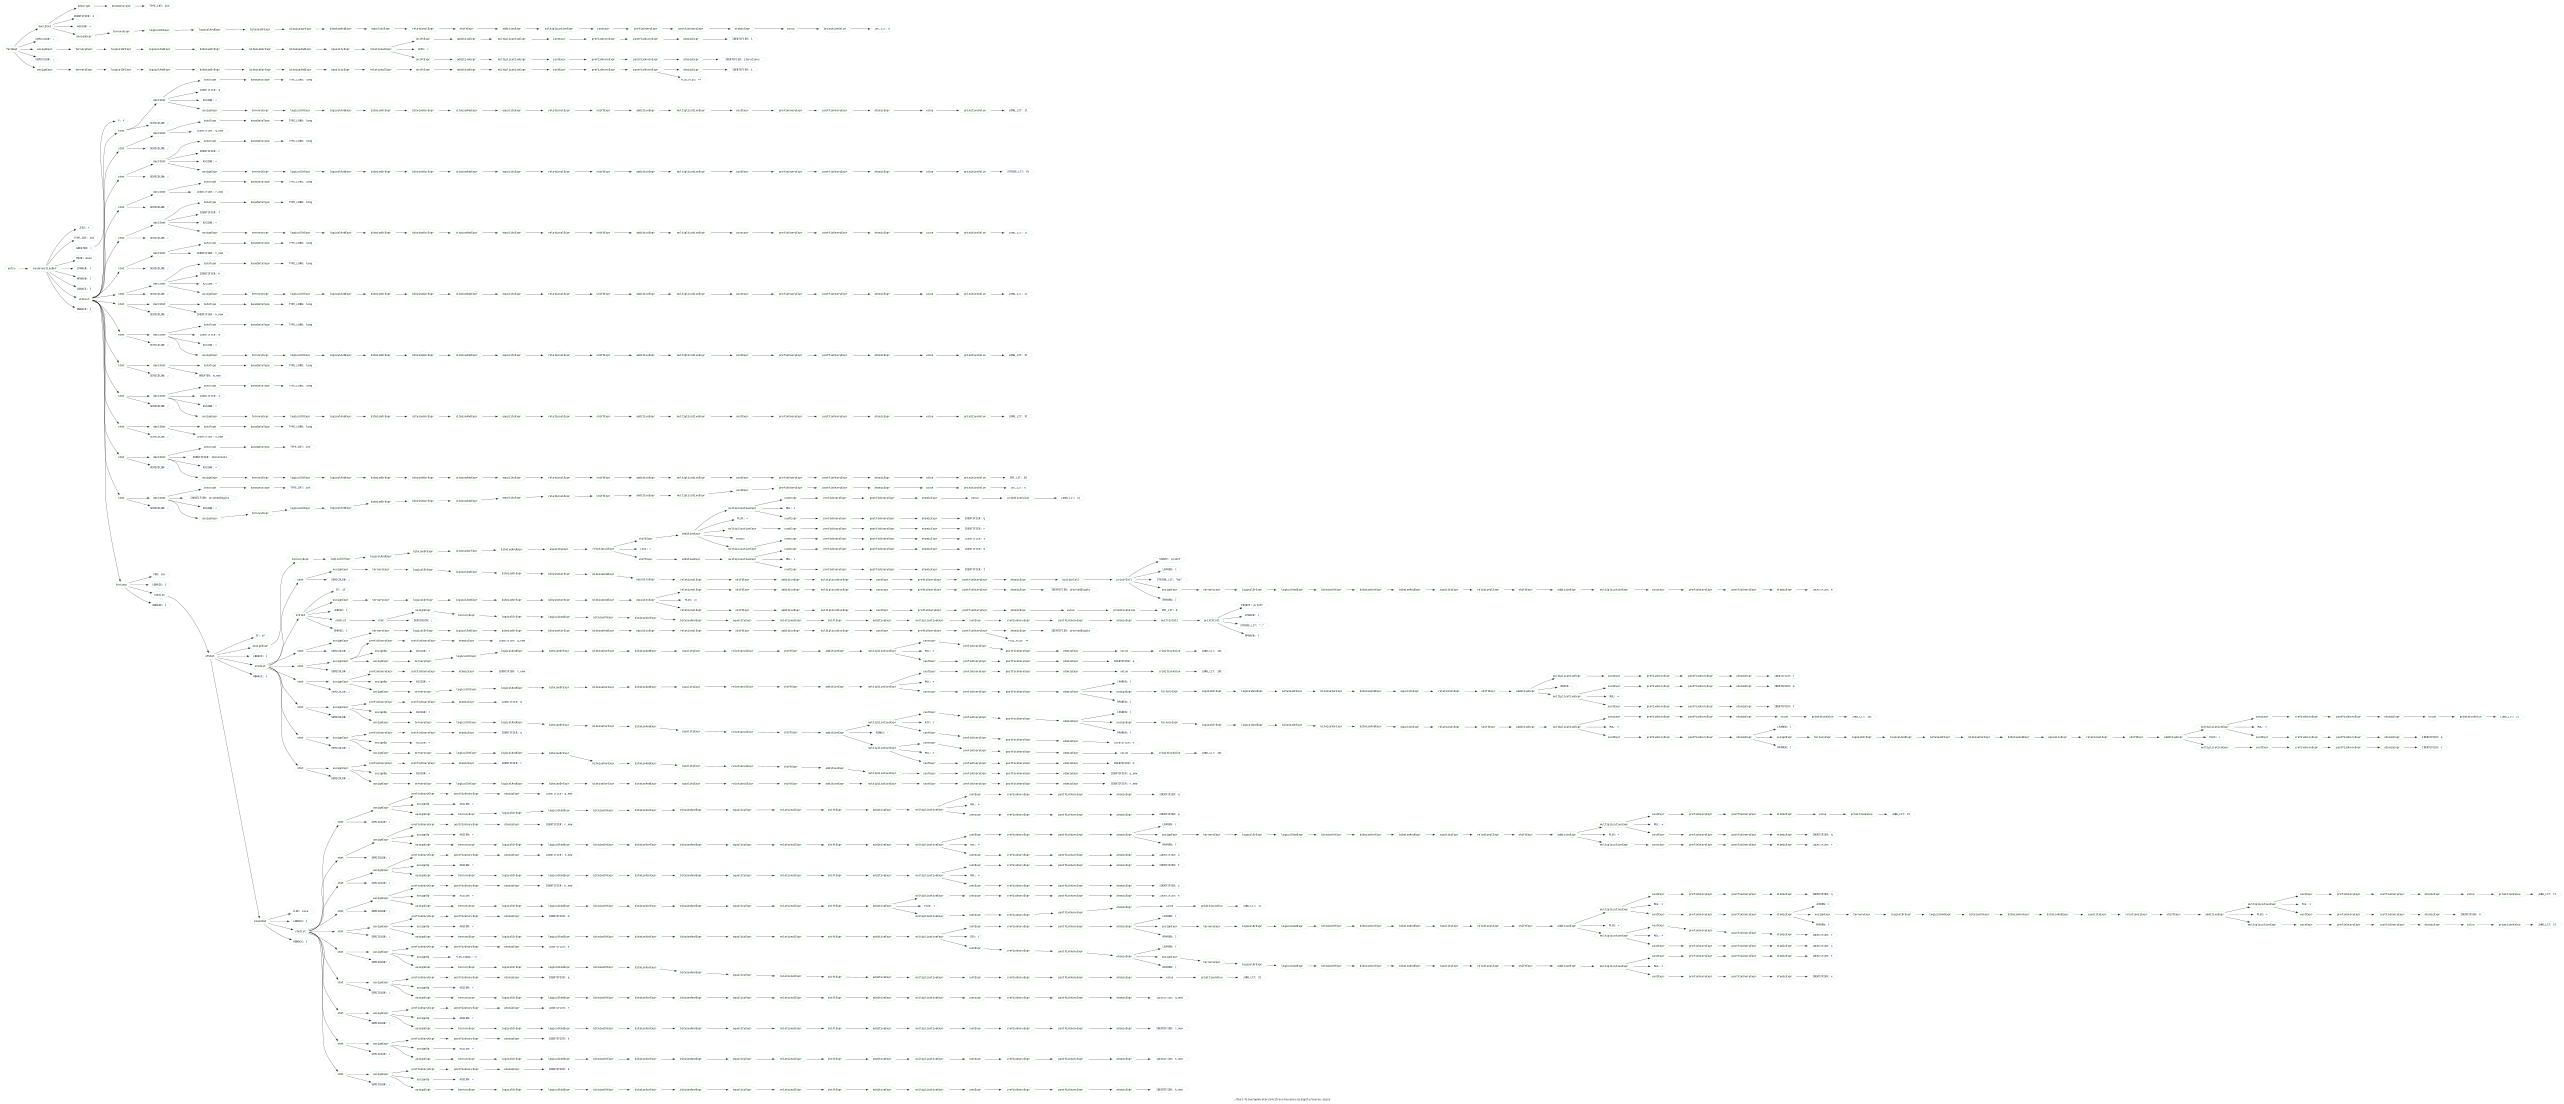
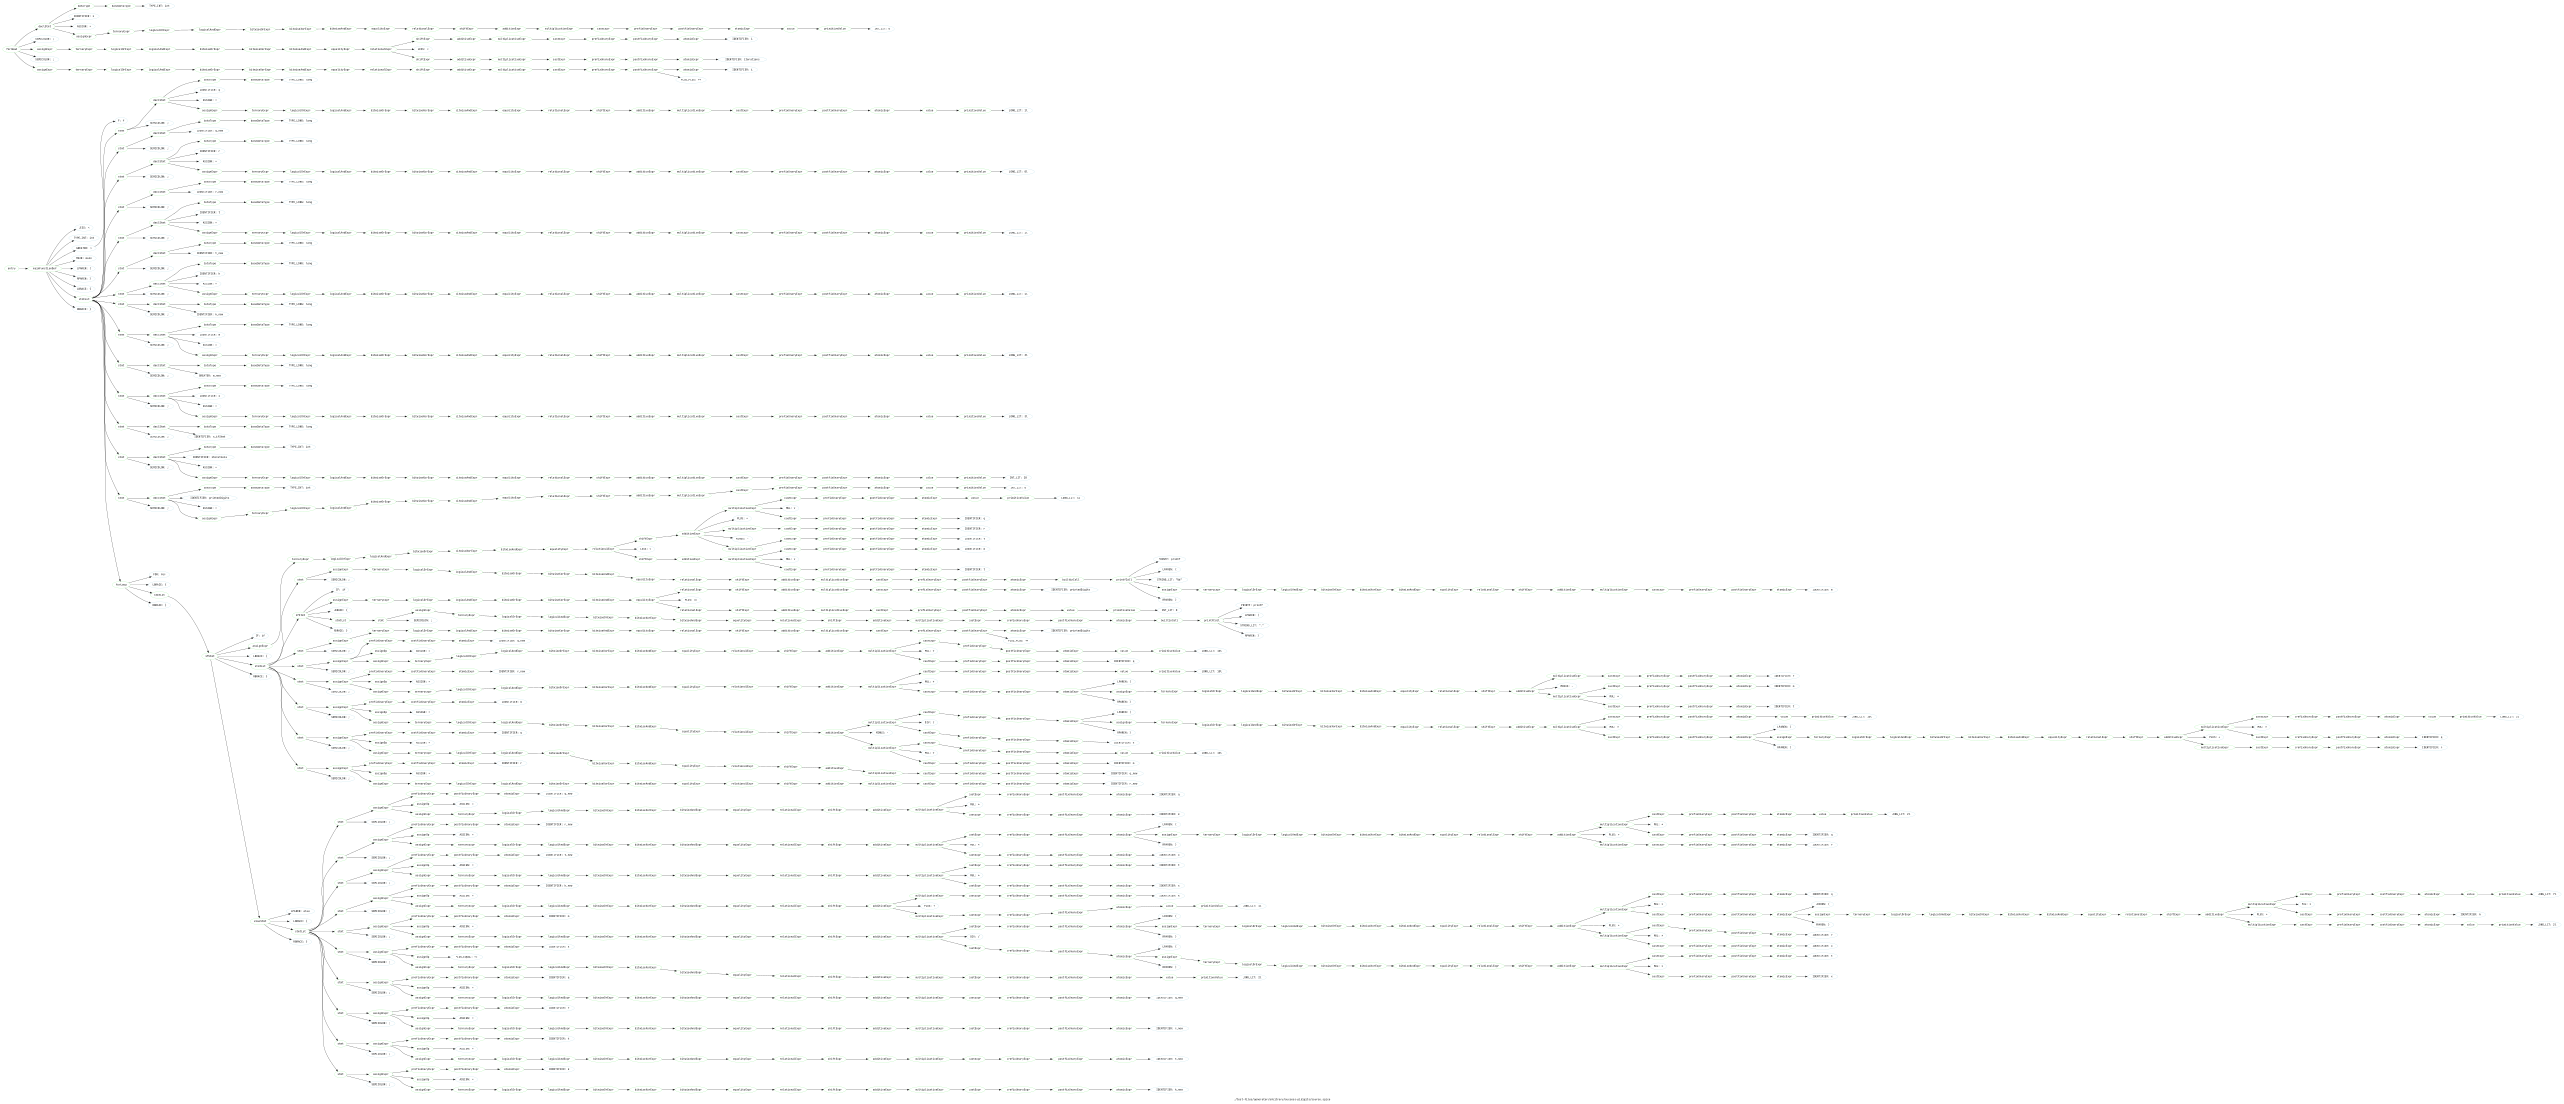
(1018, 172) -> (1018, 172)
none -> (61, 257)
(210, 437) -> (210, 437)
(300, 911) -> (300, 911)
